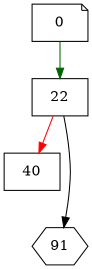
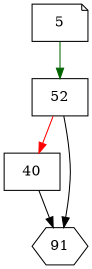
(60, 23) -> (60, 23)
(60, 97) -> (60, 97)
none -> (44, 204)
